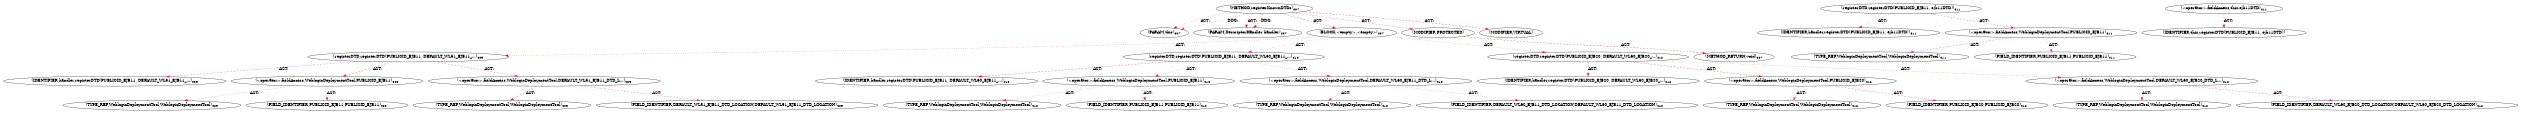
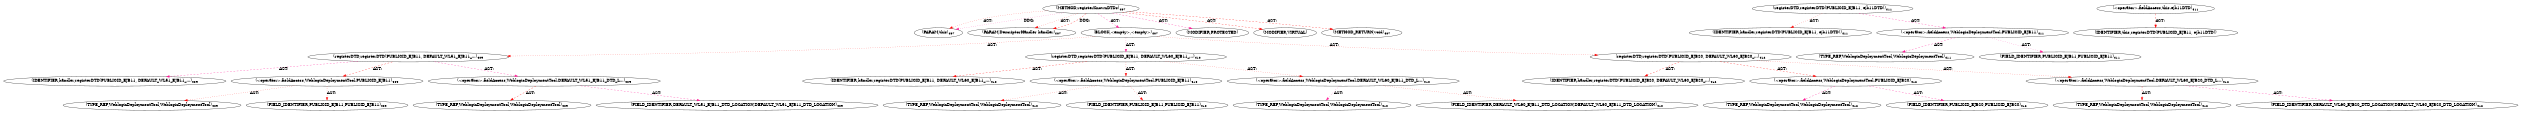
(1307, 20) -> (1107, 20)
(1583, 45) -> (1230, 20)
